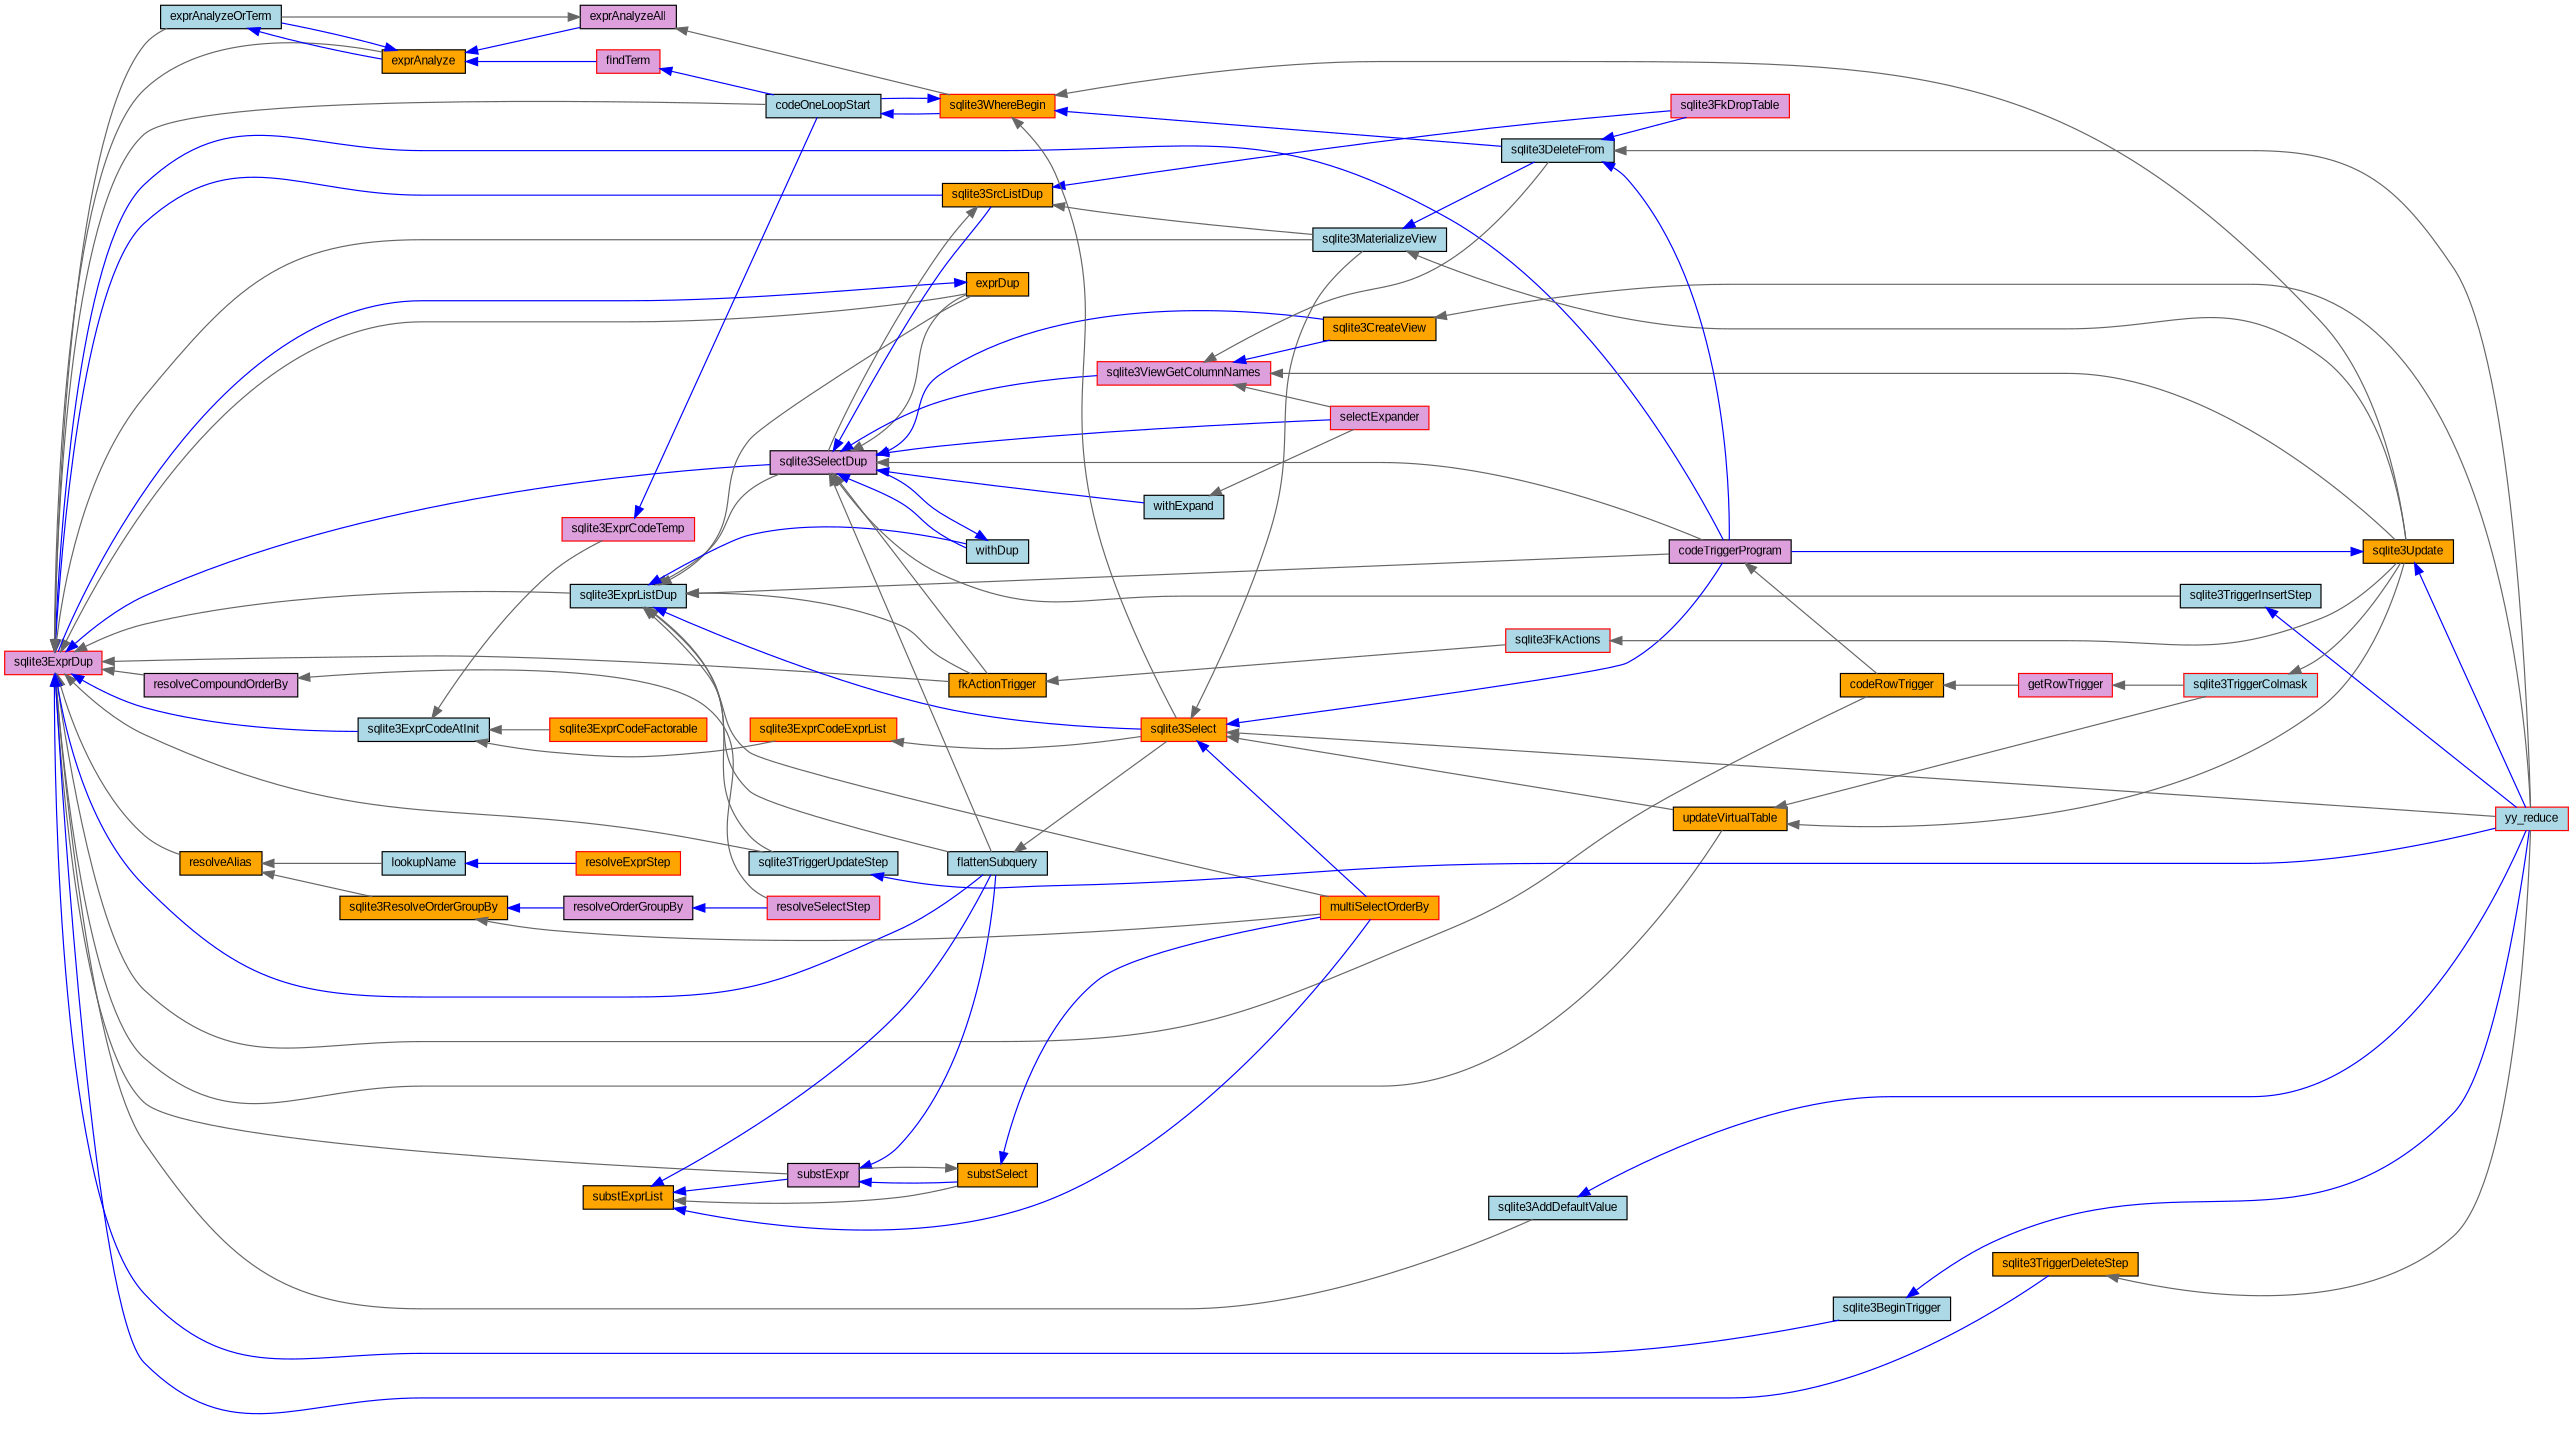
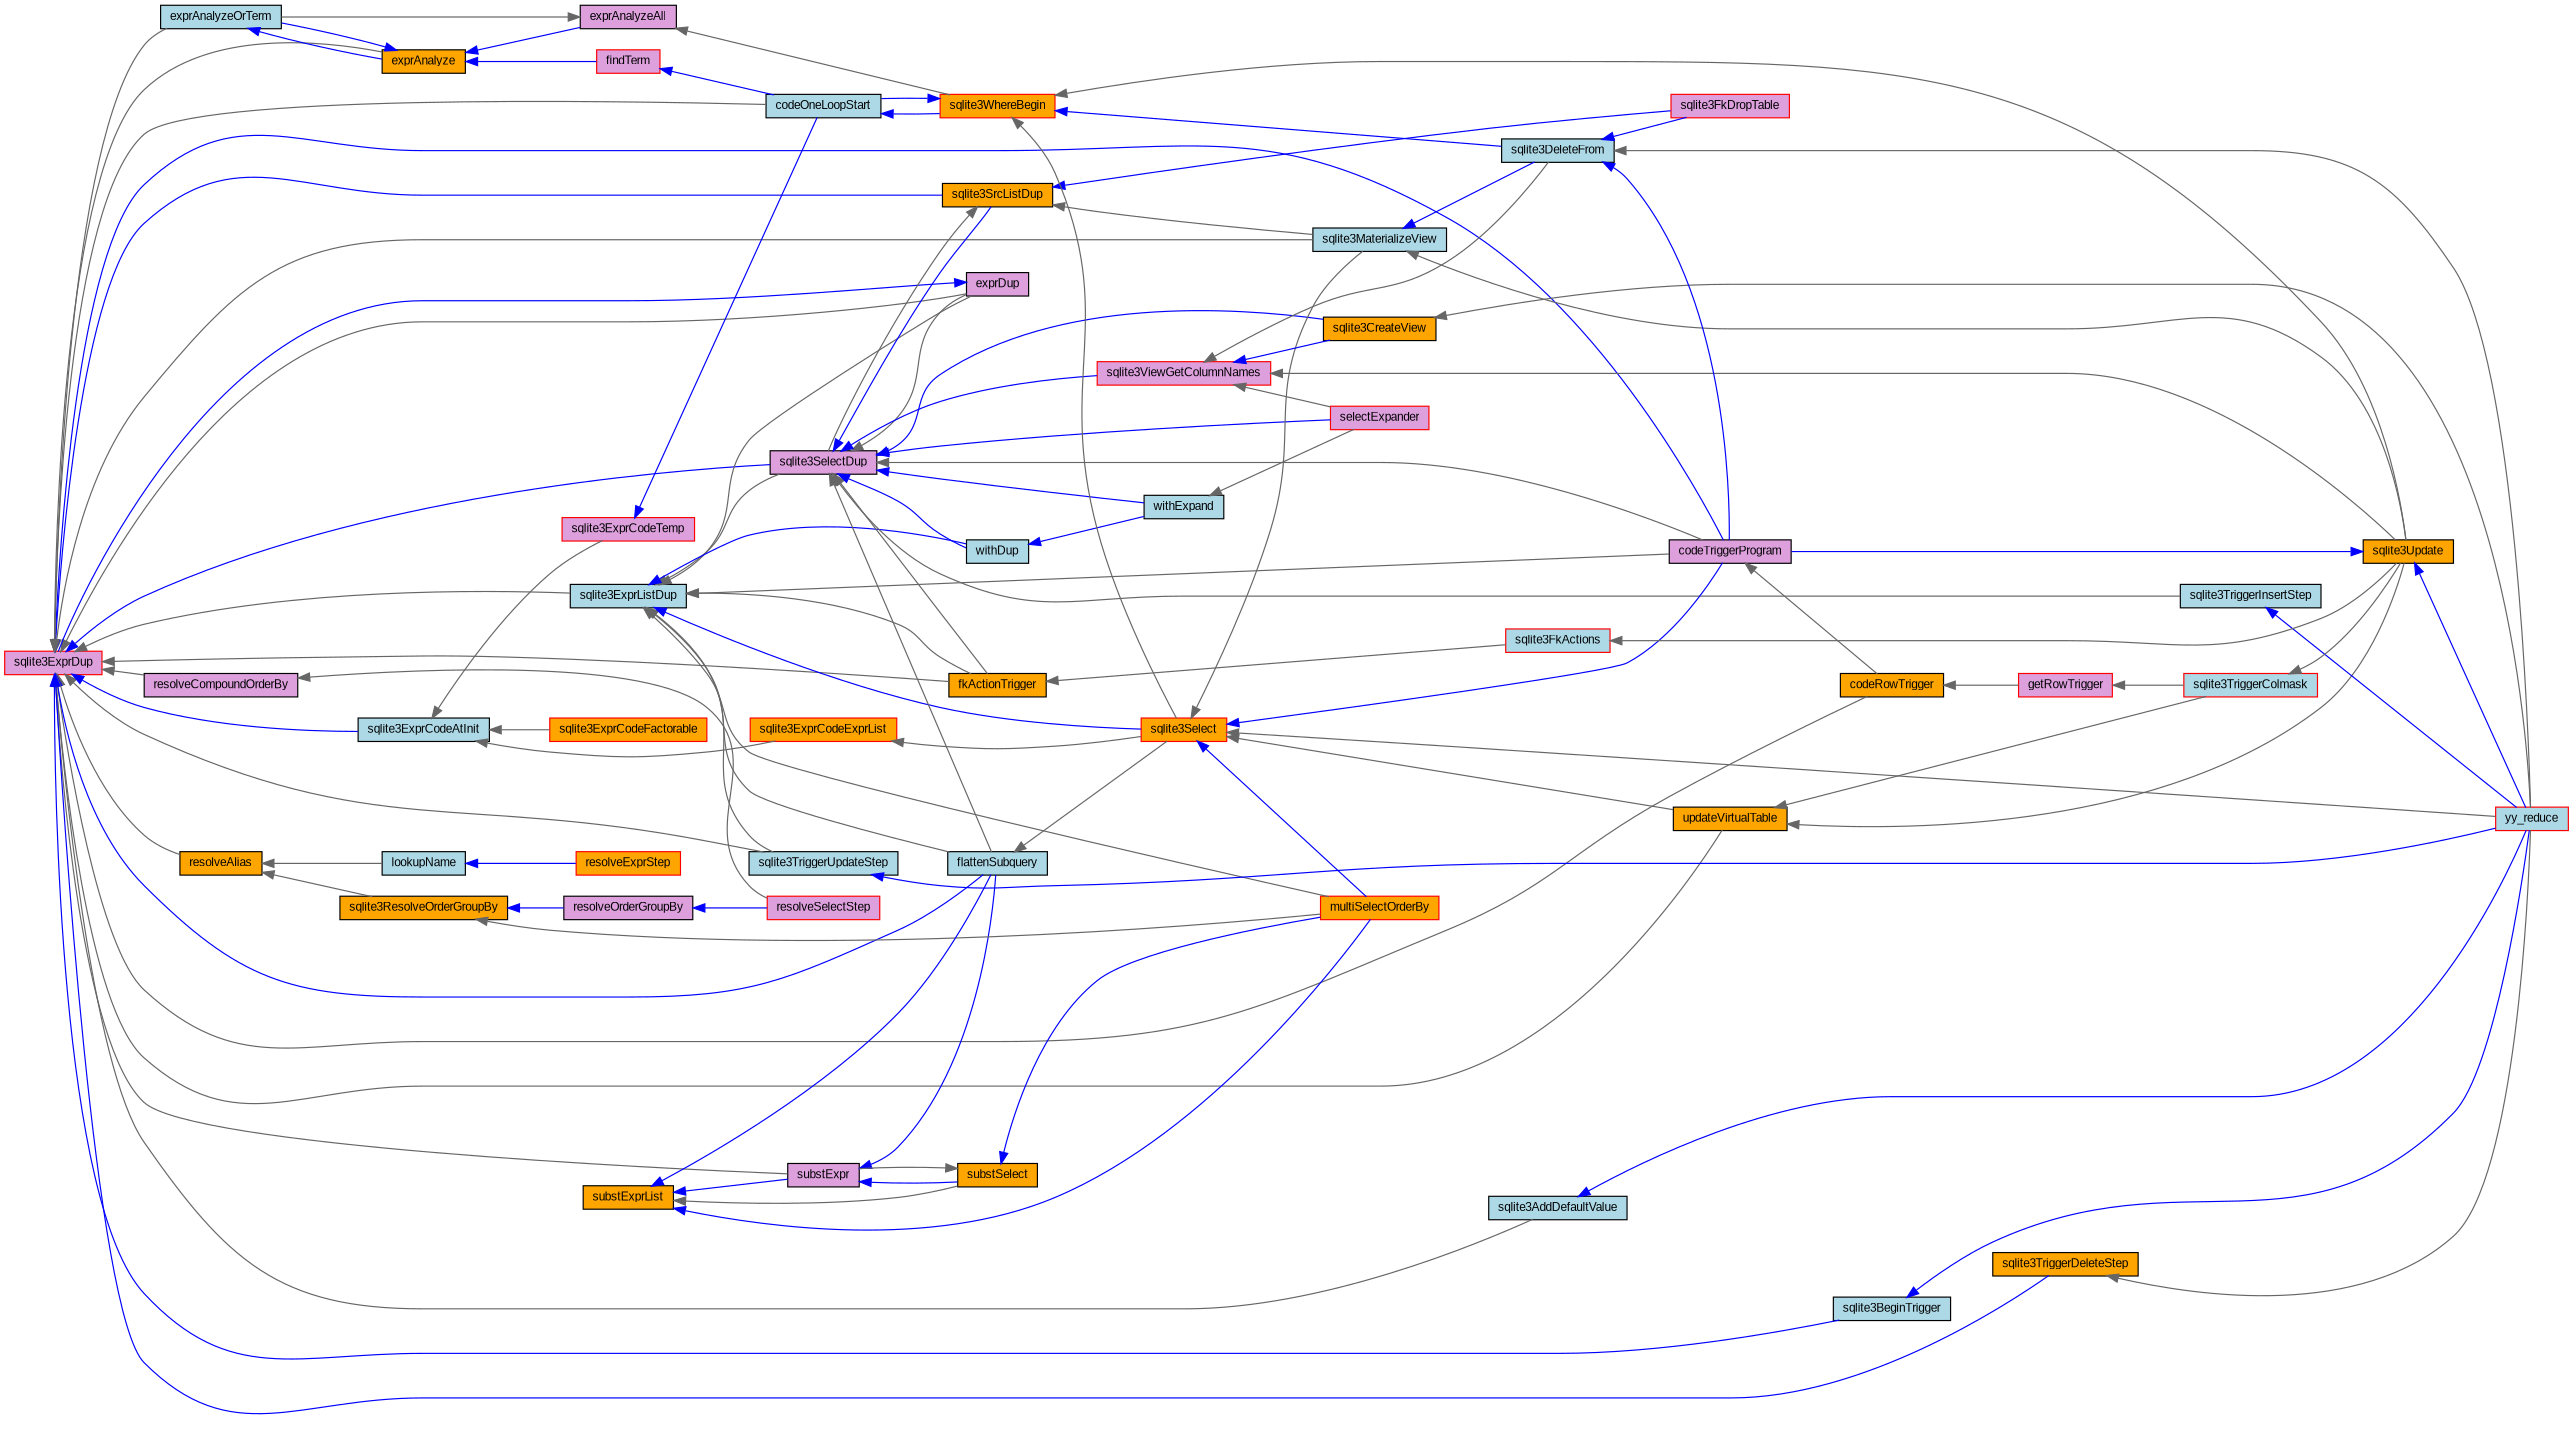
(998, 284) -> (998, 284)
(927, 503) -> (1090, 530)
